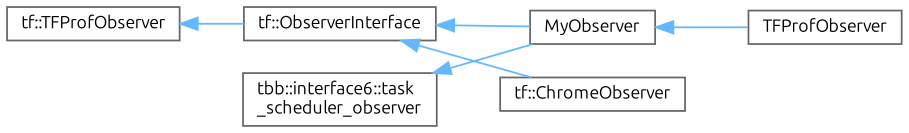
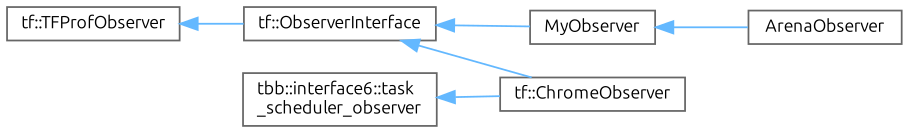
(825, 27) -> (825, 27)
(494, 55) -> (478, 97)
